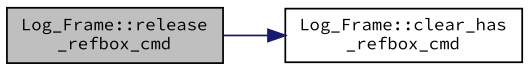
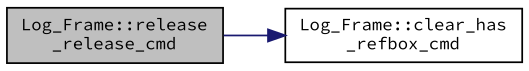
(115, 35) -> (115, 35)
